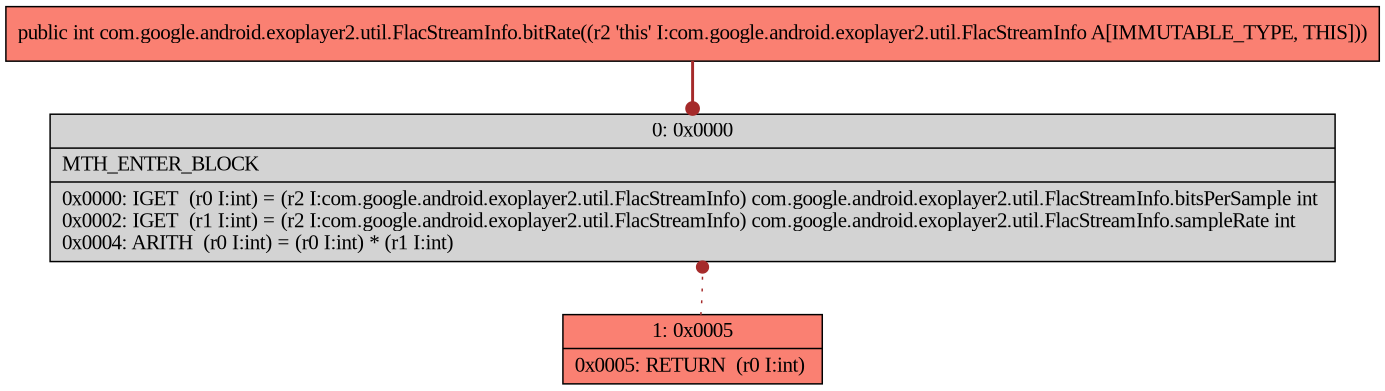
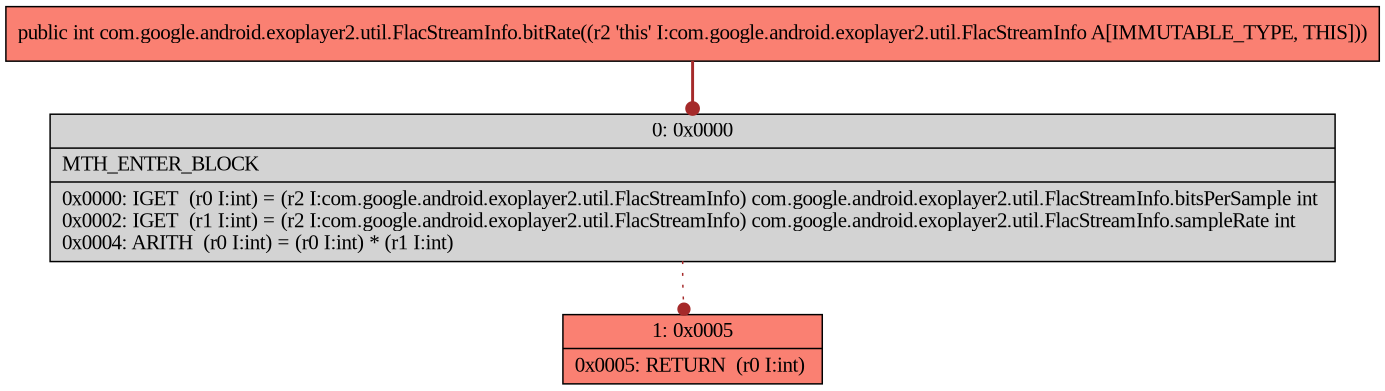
(702, 294) -> (683, 282)
